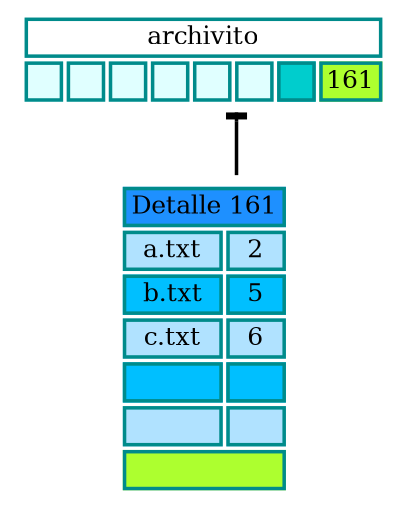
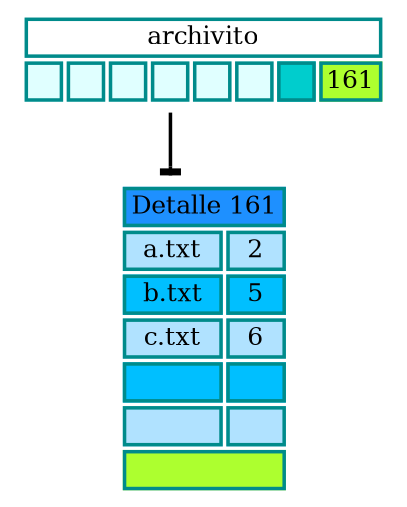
(237, 148) -> (170, 140)
